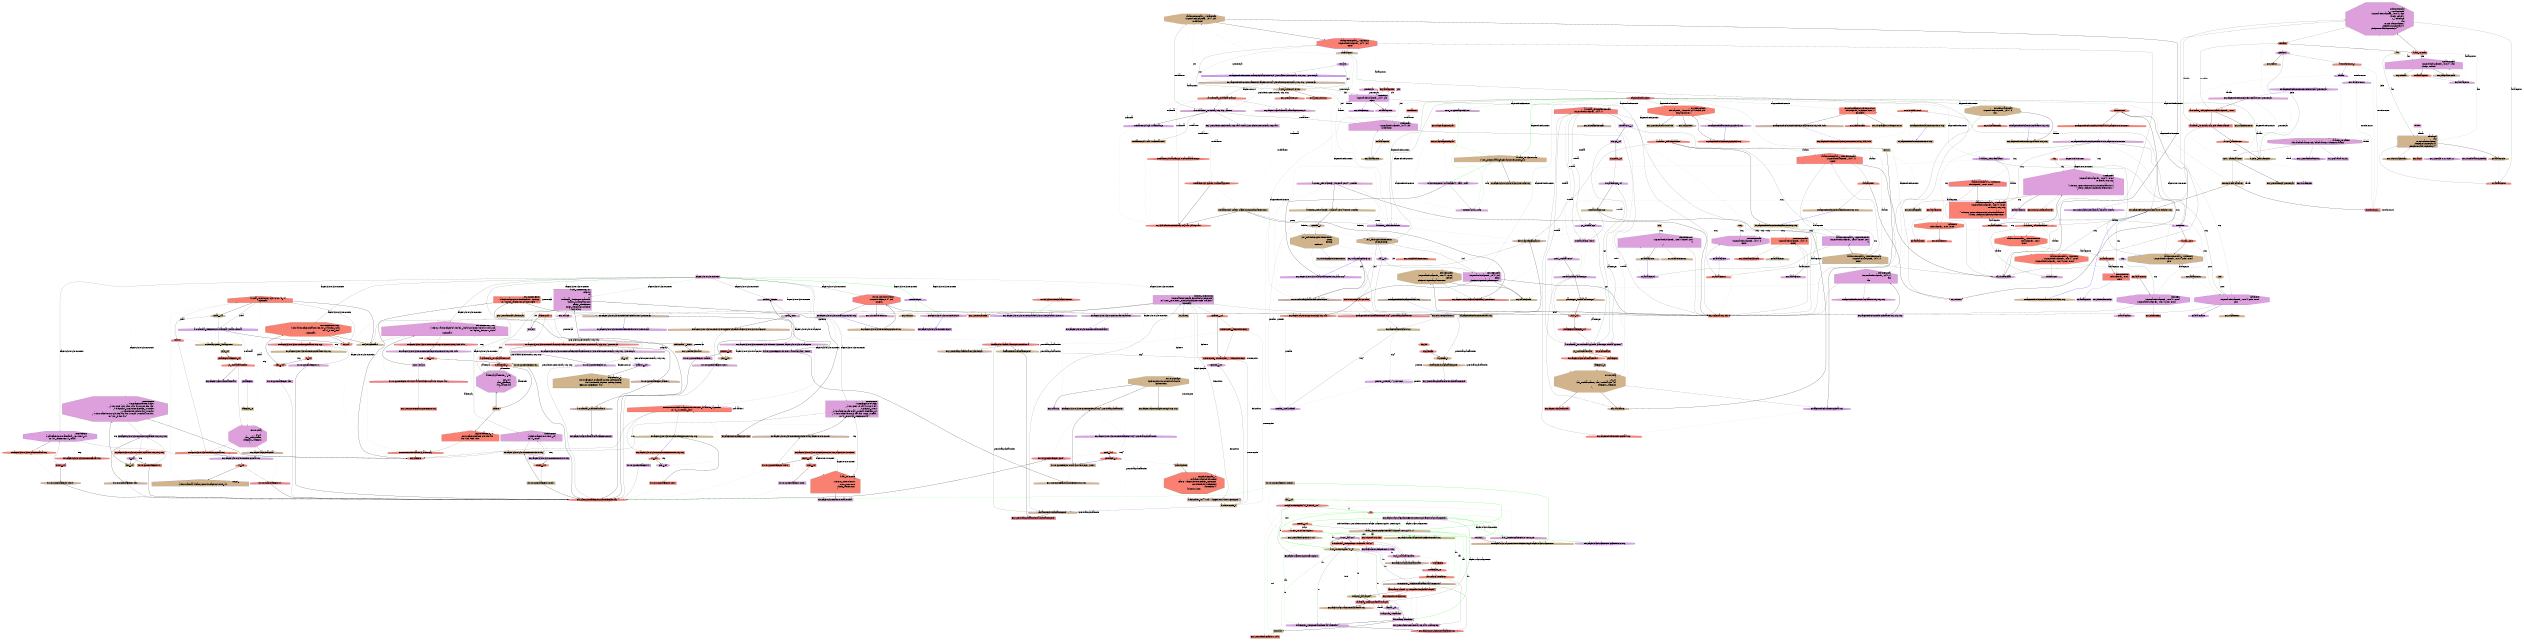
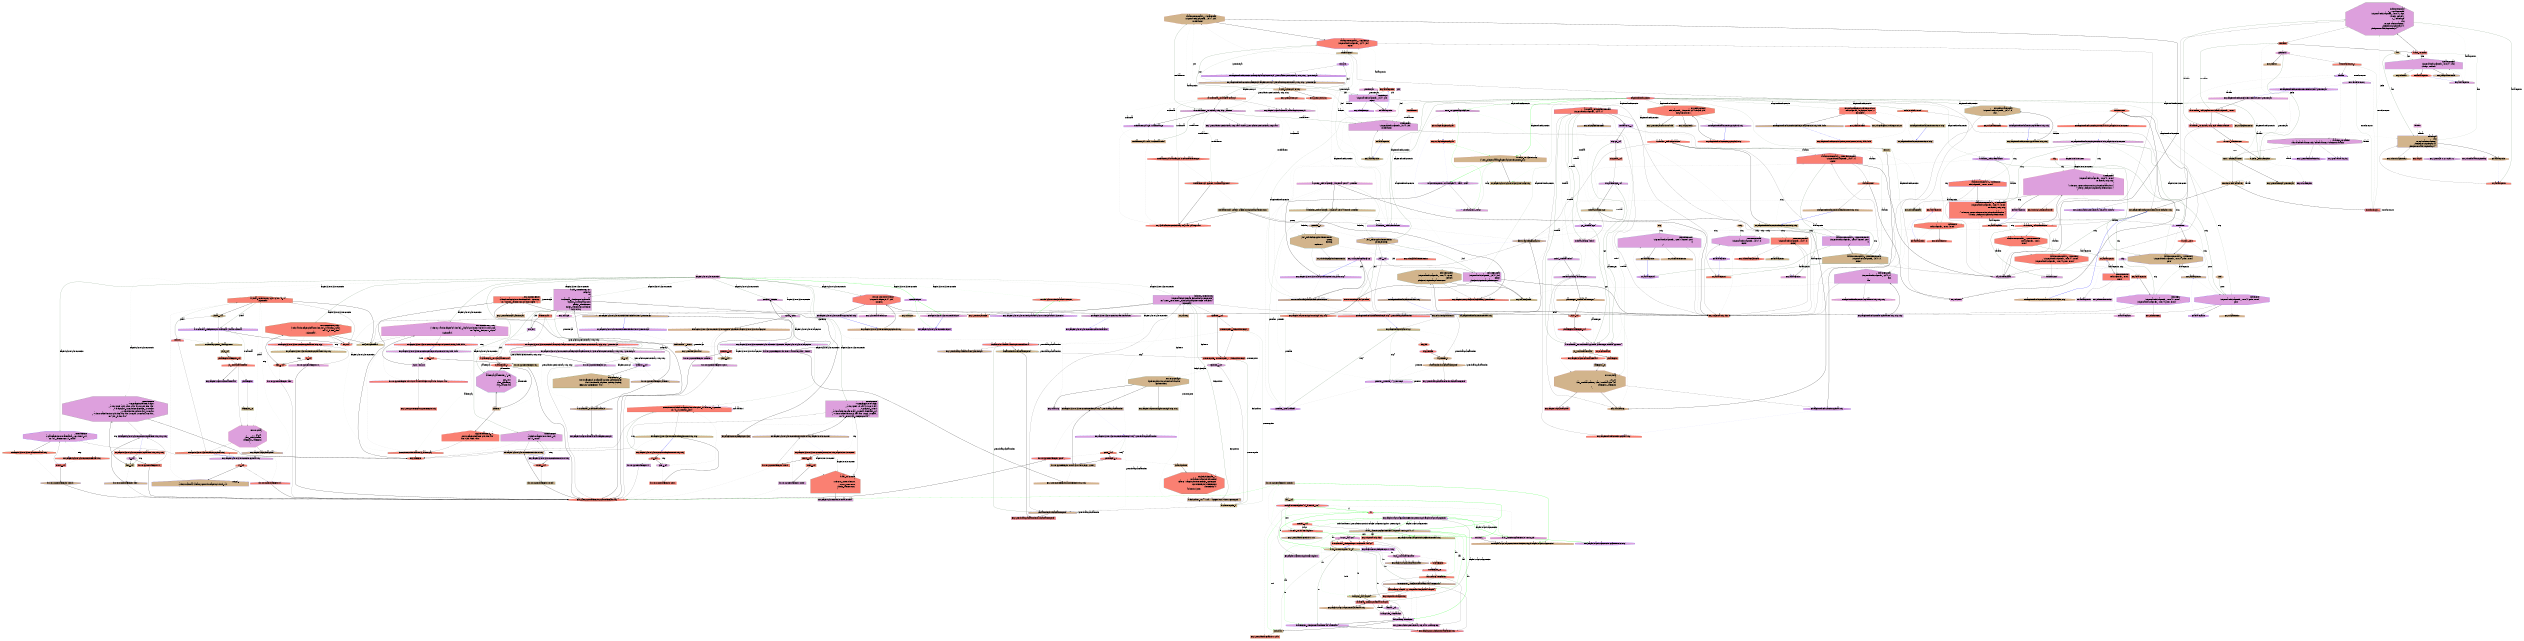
none -> (1781, 101)
(1472, 210) -> (1472, 210)
